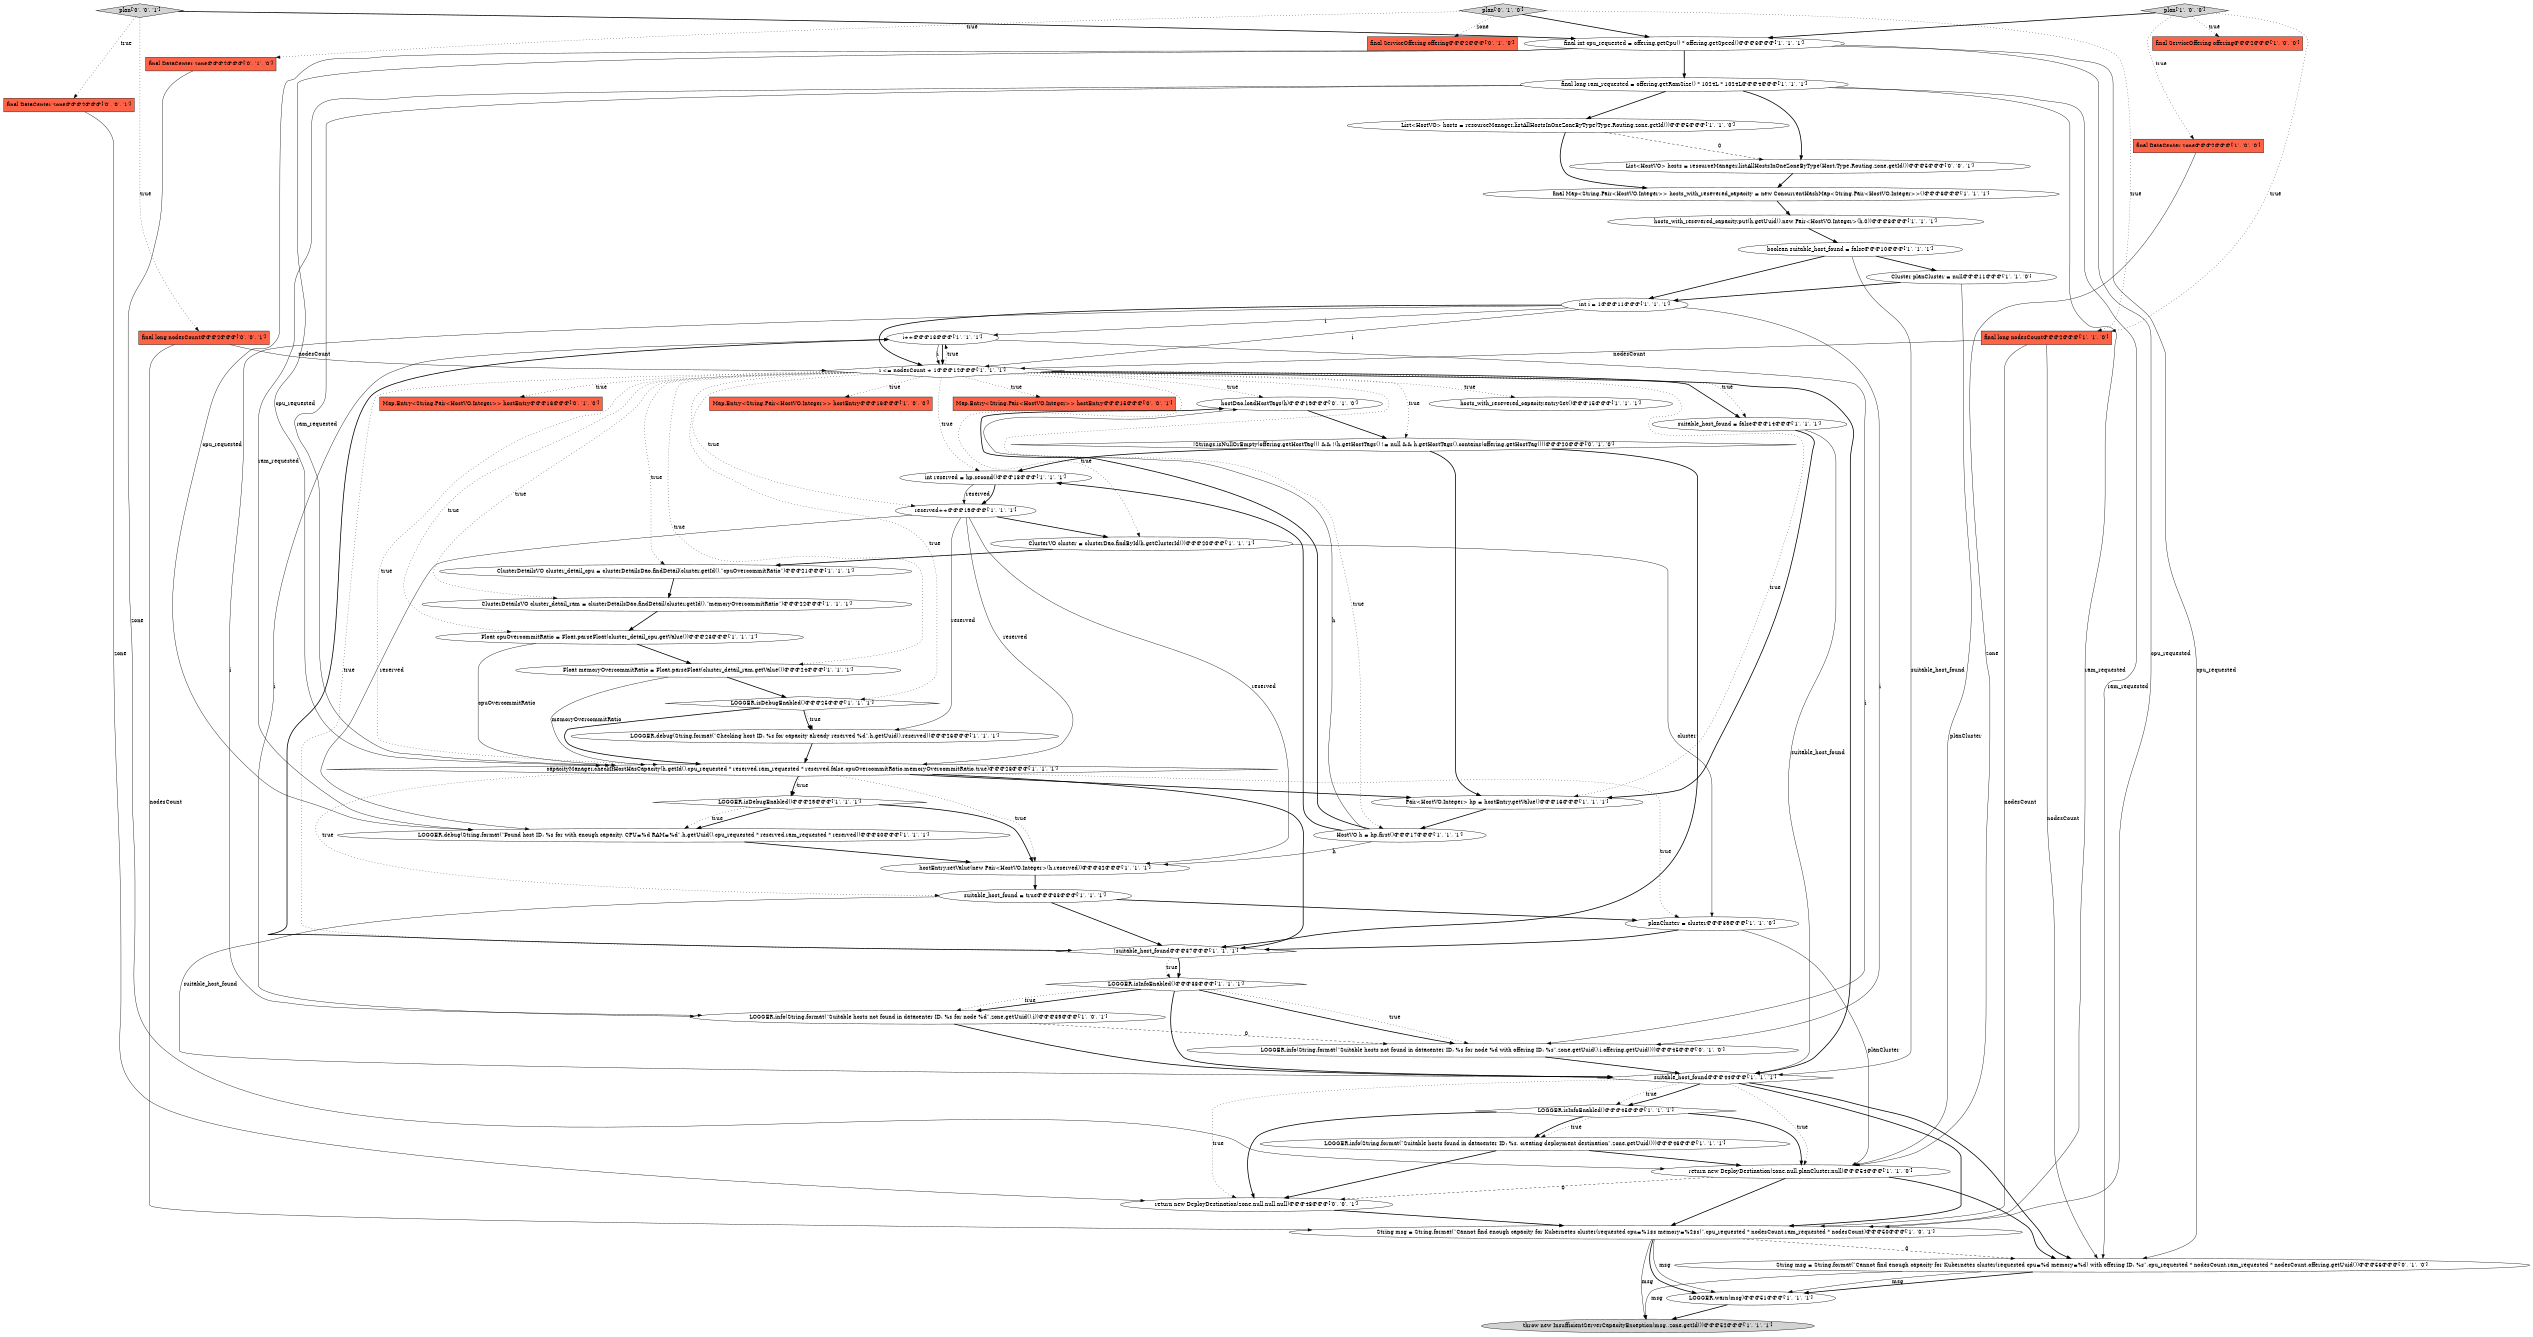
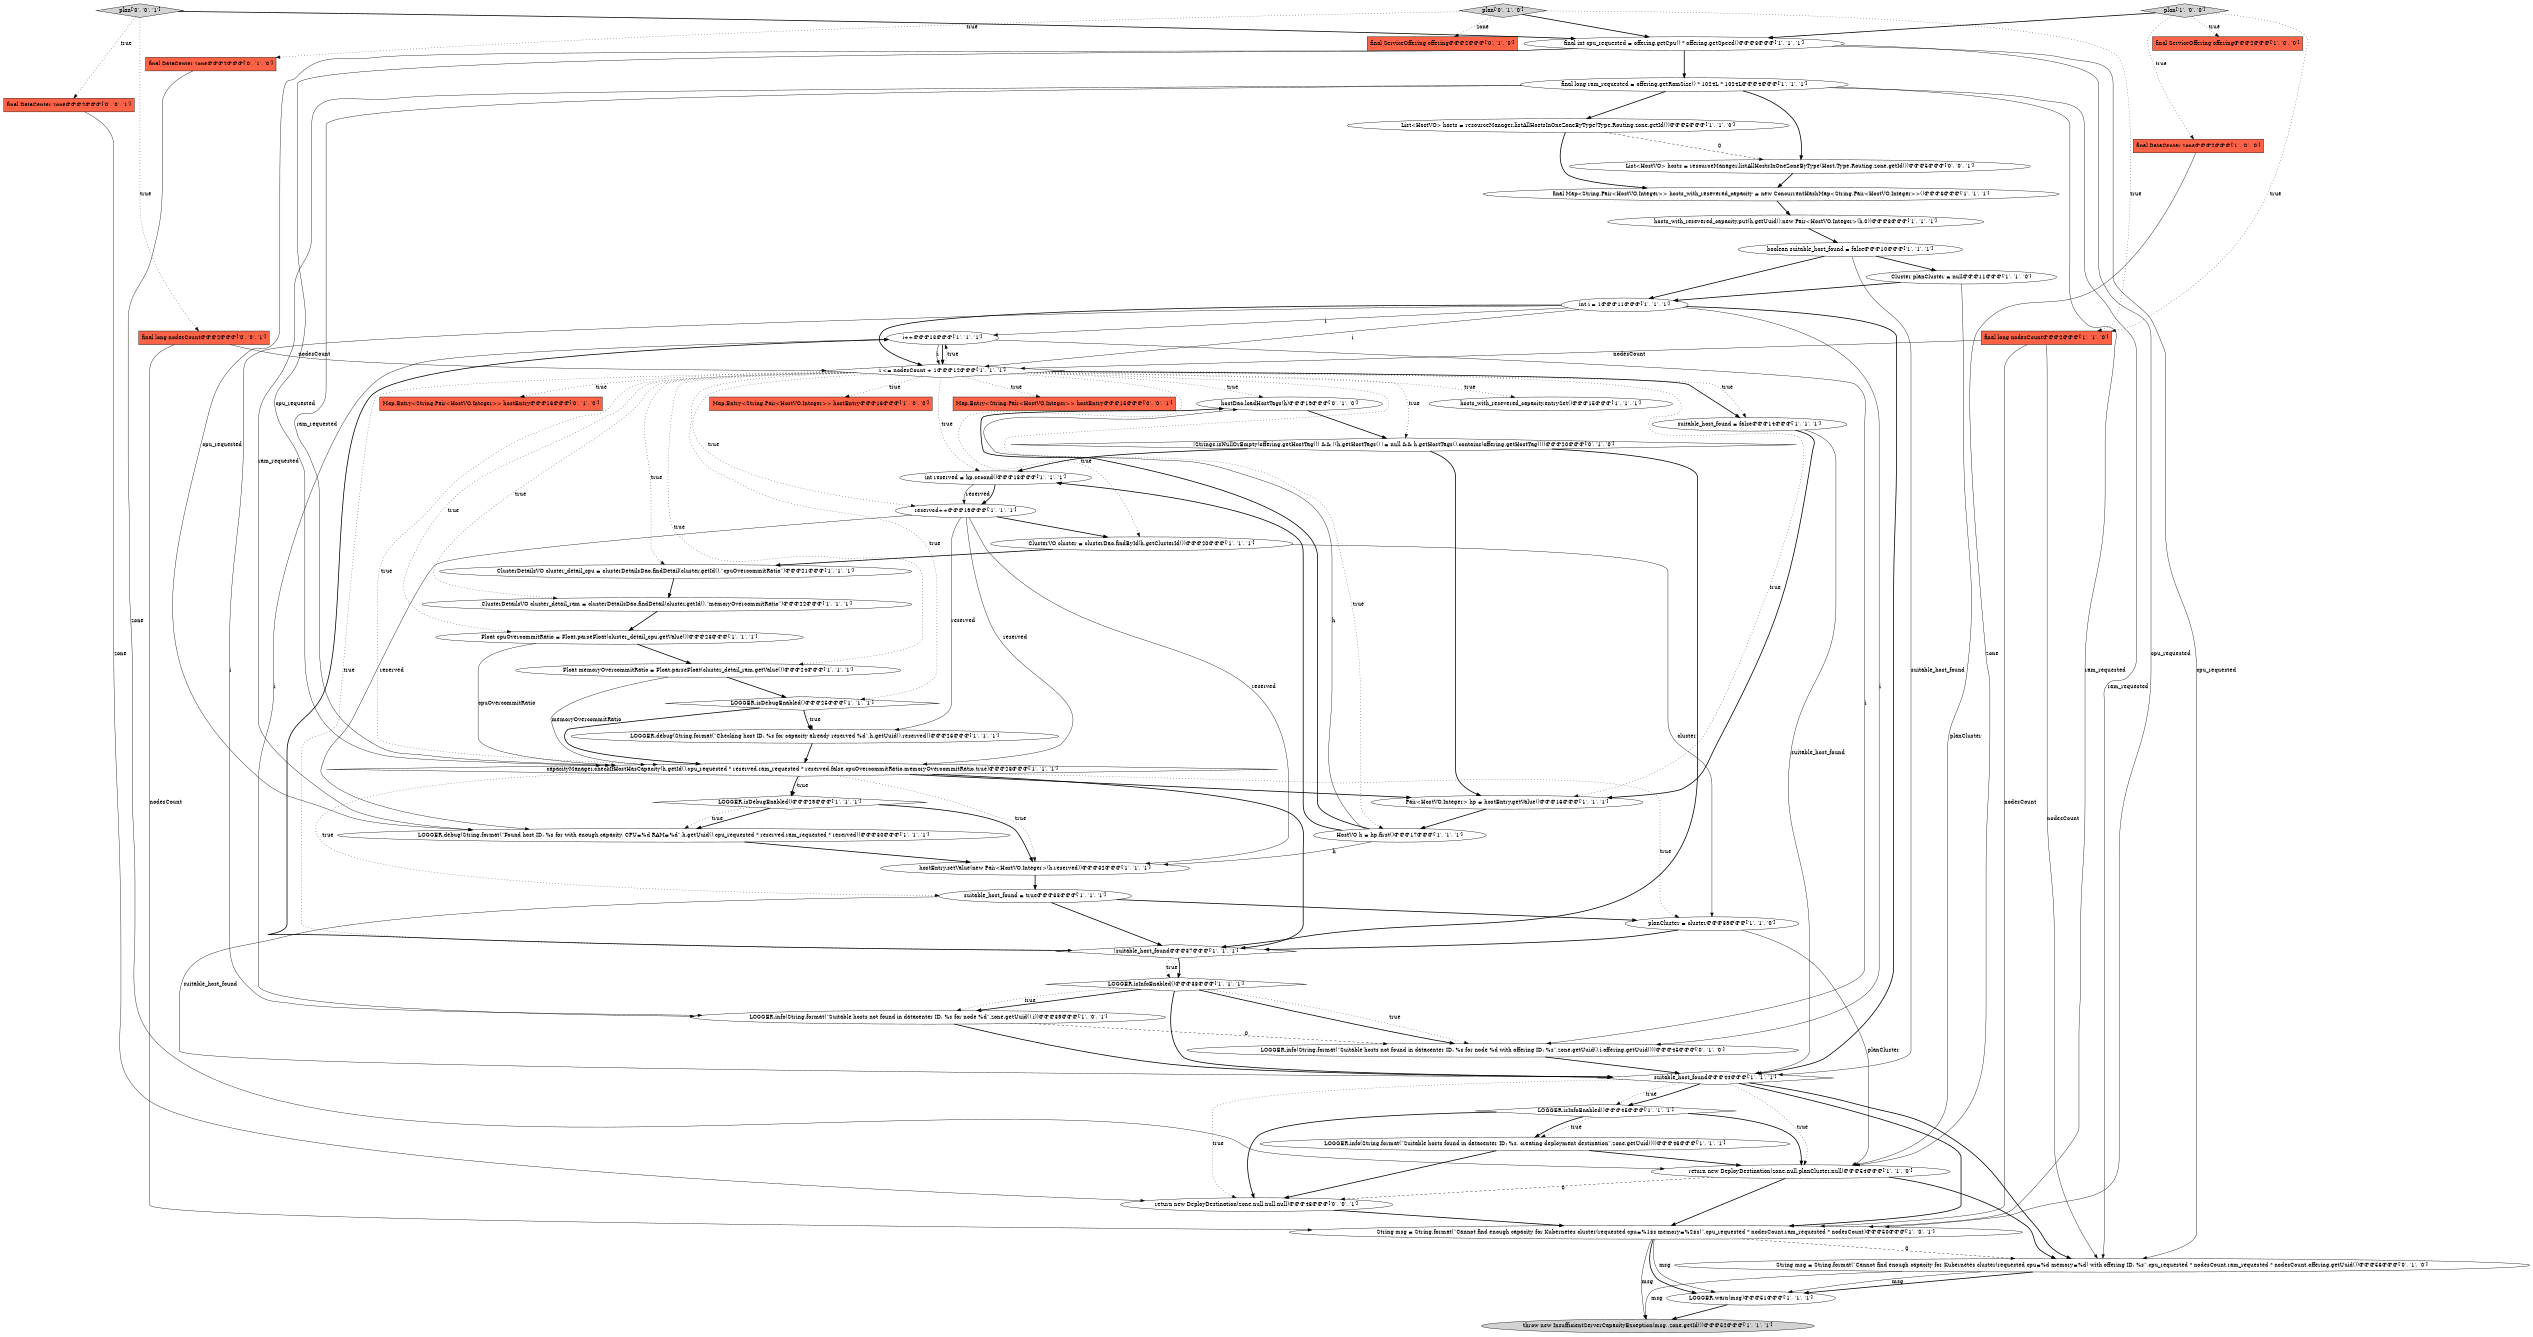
(1804, 390) -> (1894, 636)
